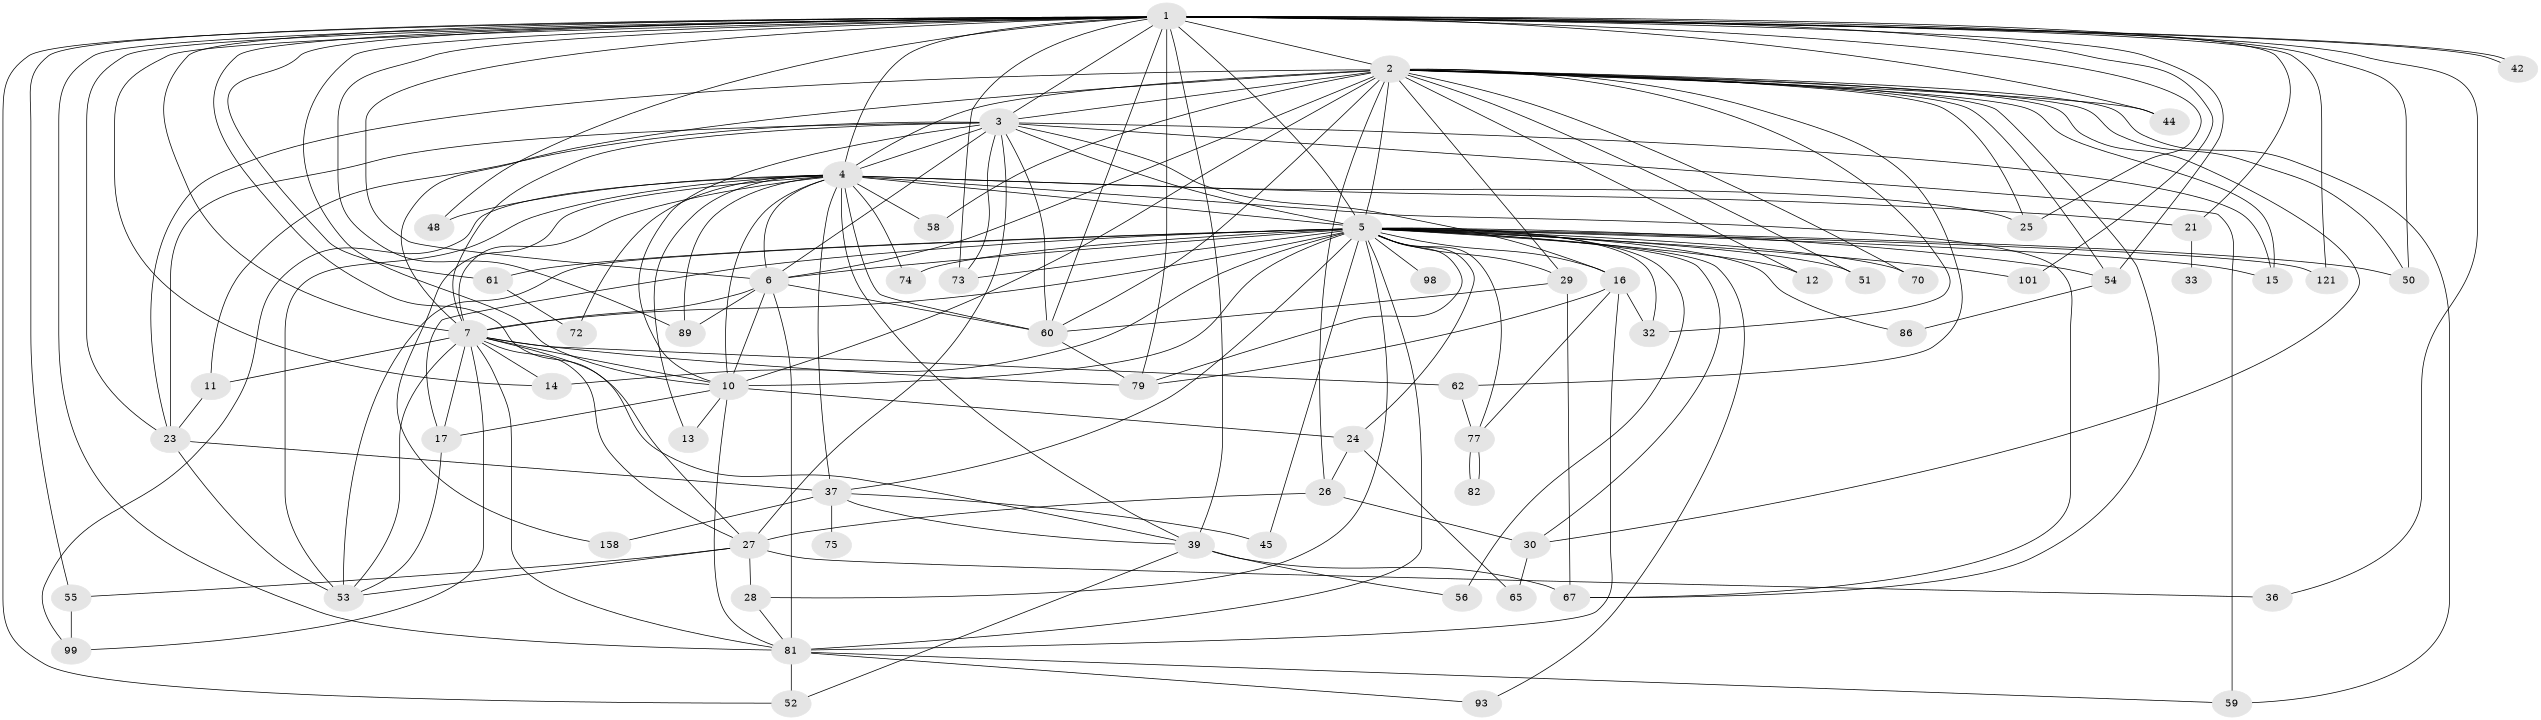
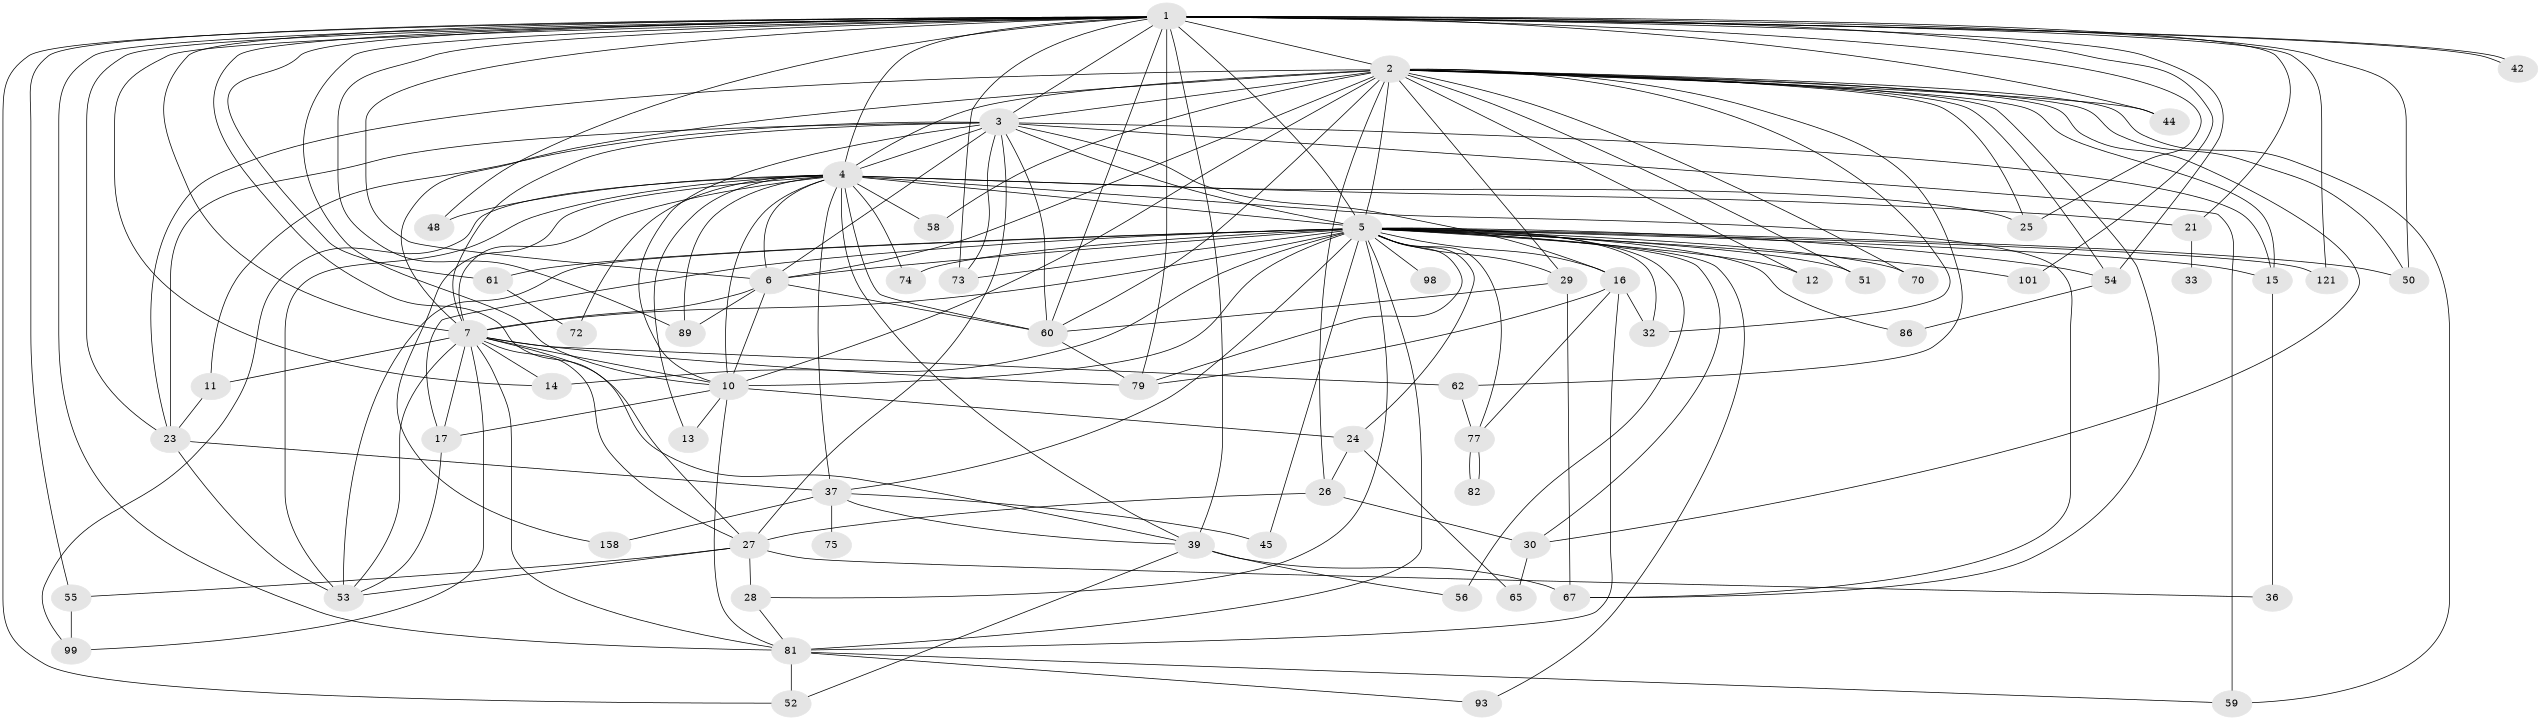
(2316, 50) -> (2272, 439)
(791, 465) -> none
